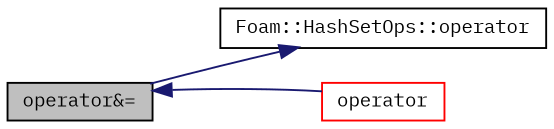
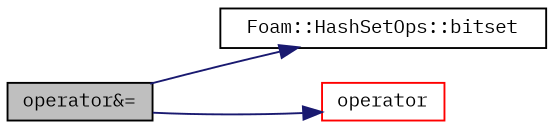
(383, 28) -> (383, 28)
(247, 89) -> (228, 114)
